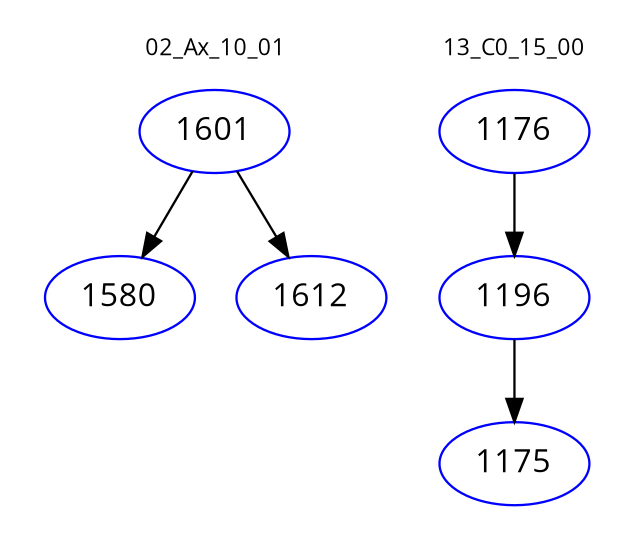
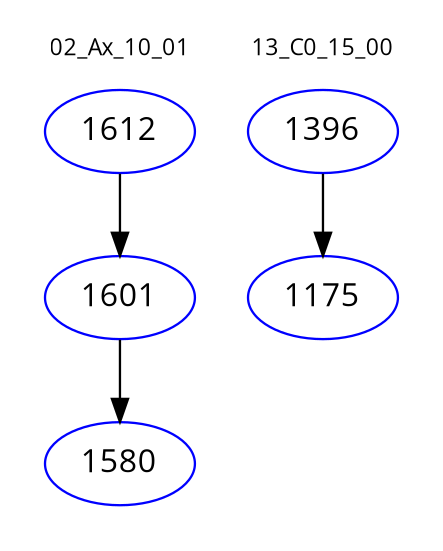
(514, 131) -> none
(257, 204) -> (120, 203)
(514, 298) -> (323, 131)
